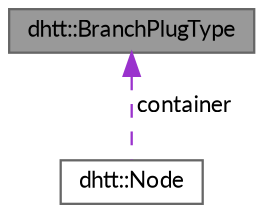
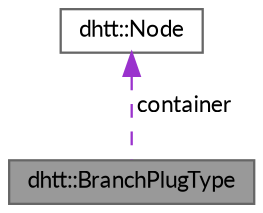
(132, 118) -> (132, 118)
